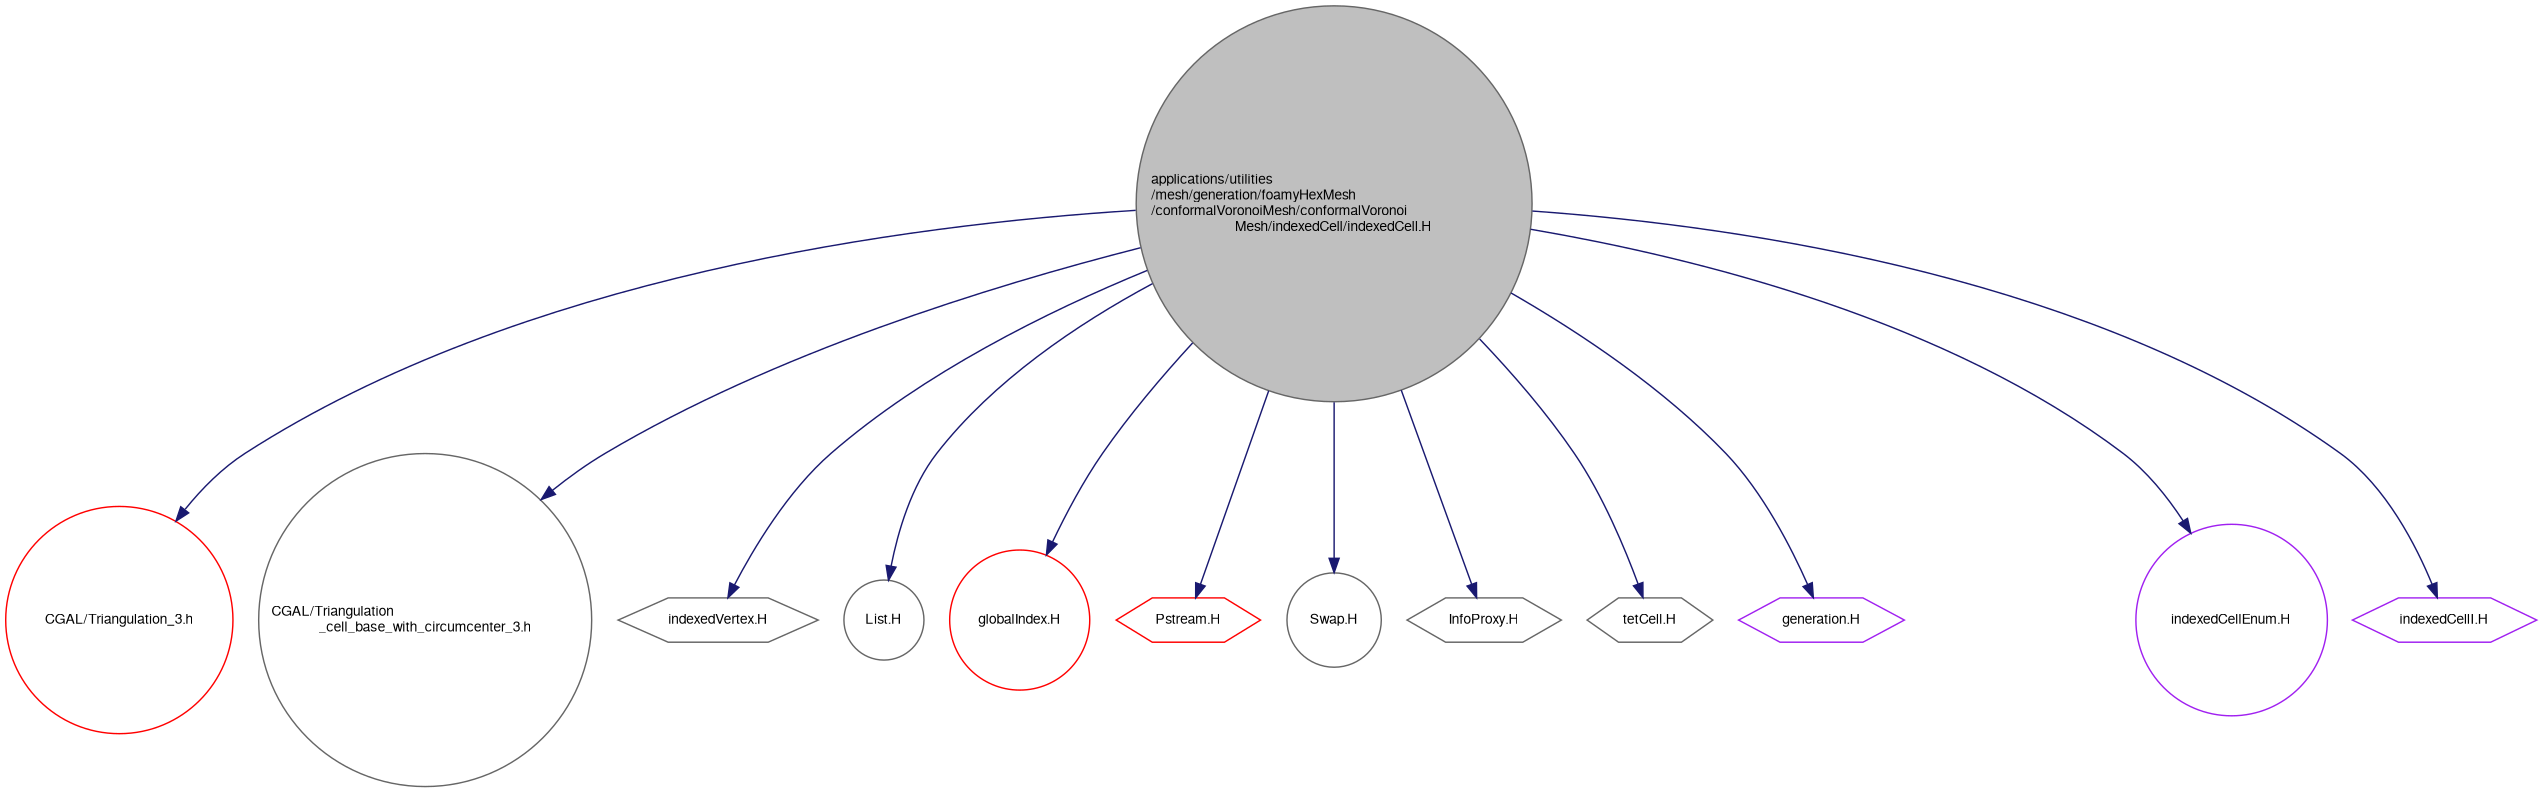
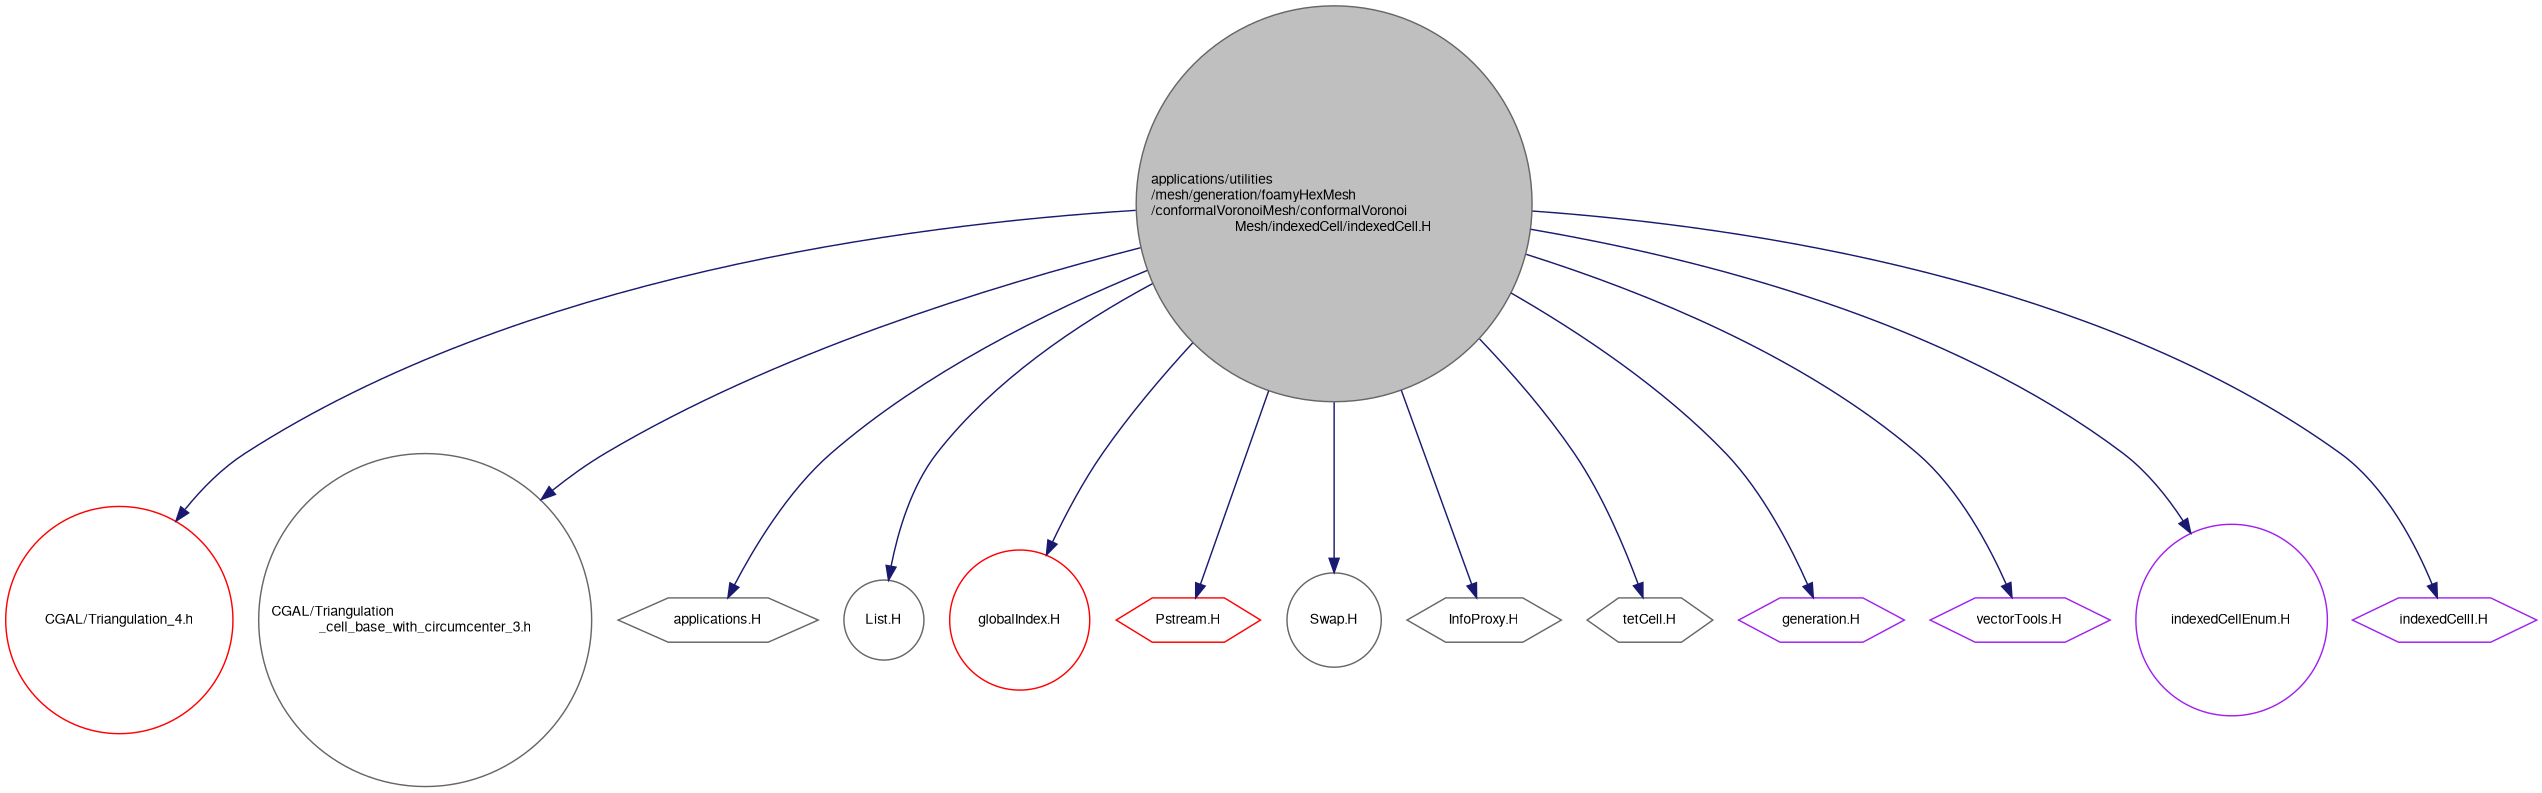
(119, 620) -> (119, 620)
(718, 620) -> (718, 620)
none -> (2020, 620)
